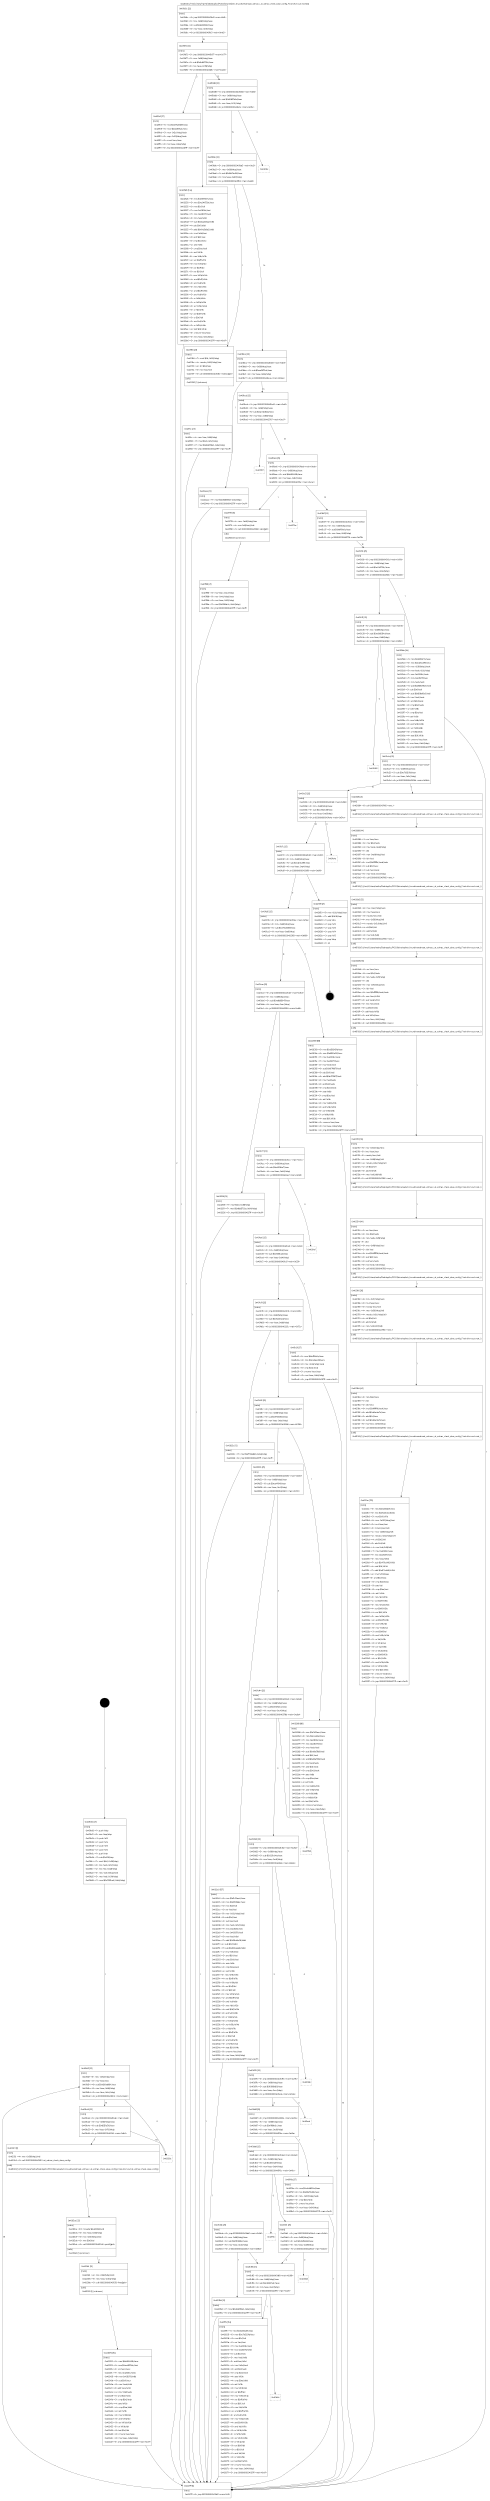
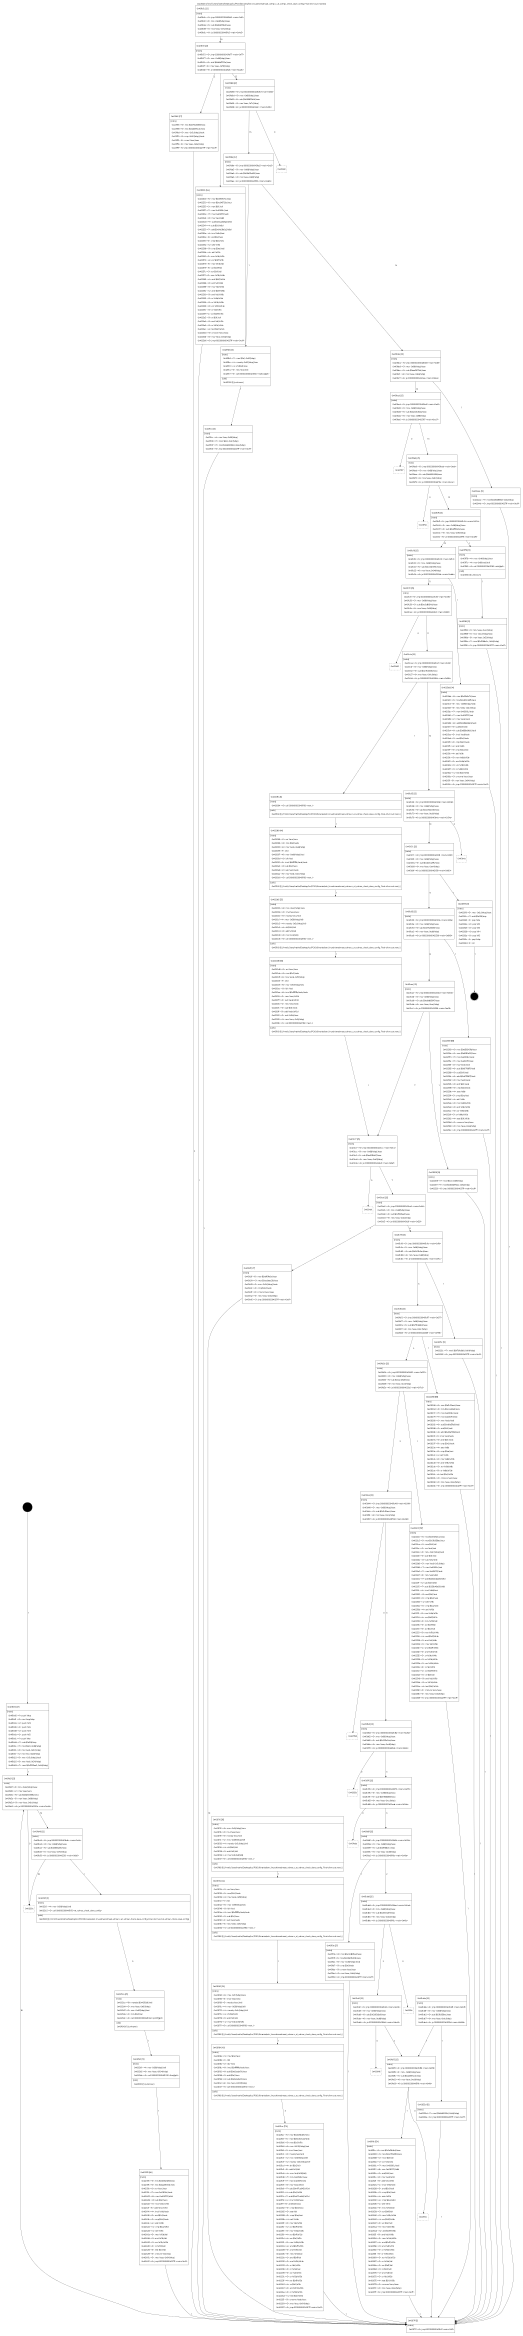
(270, 497) -> (468, 543)
(416, 1085) -> (356, 1085)
